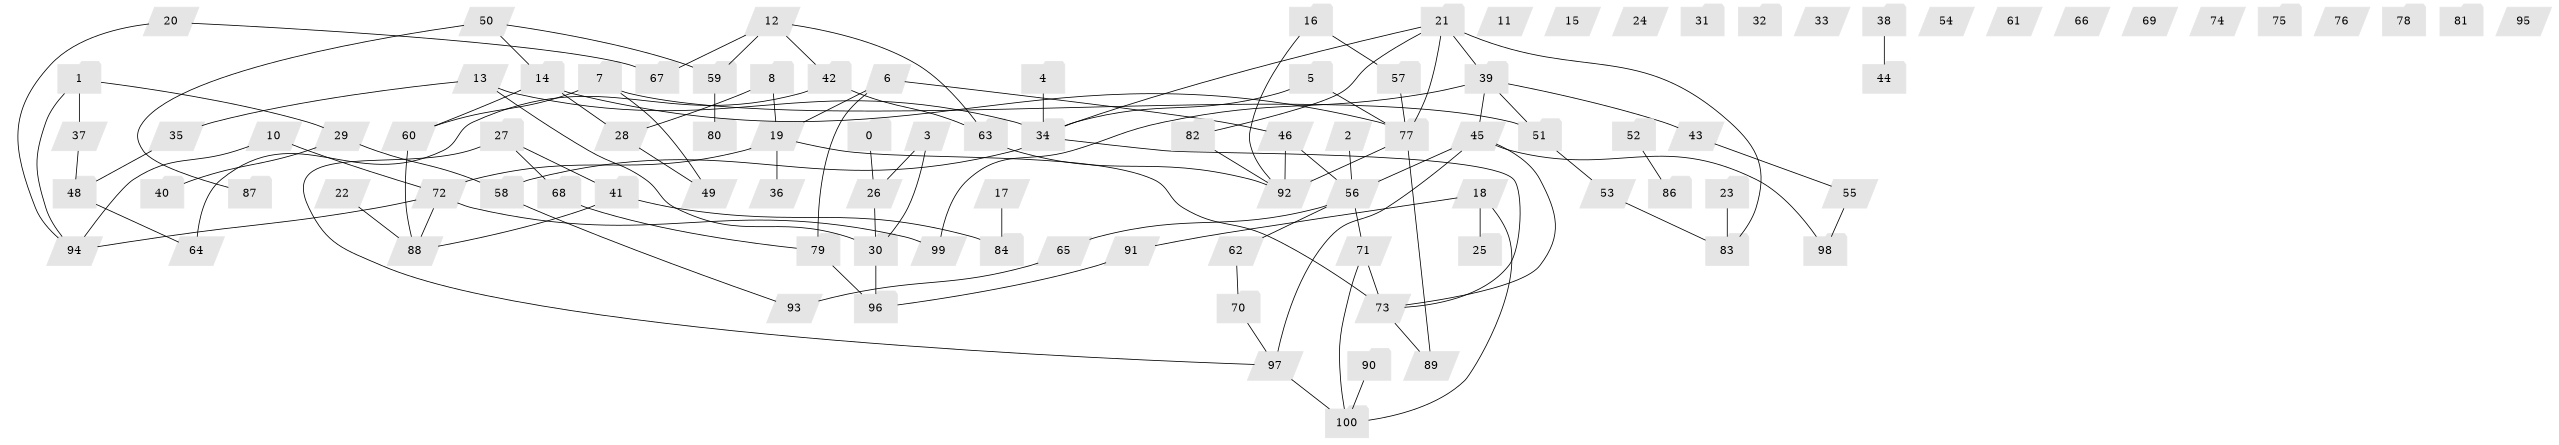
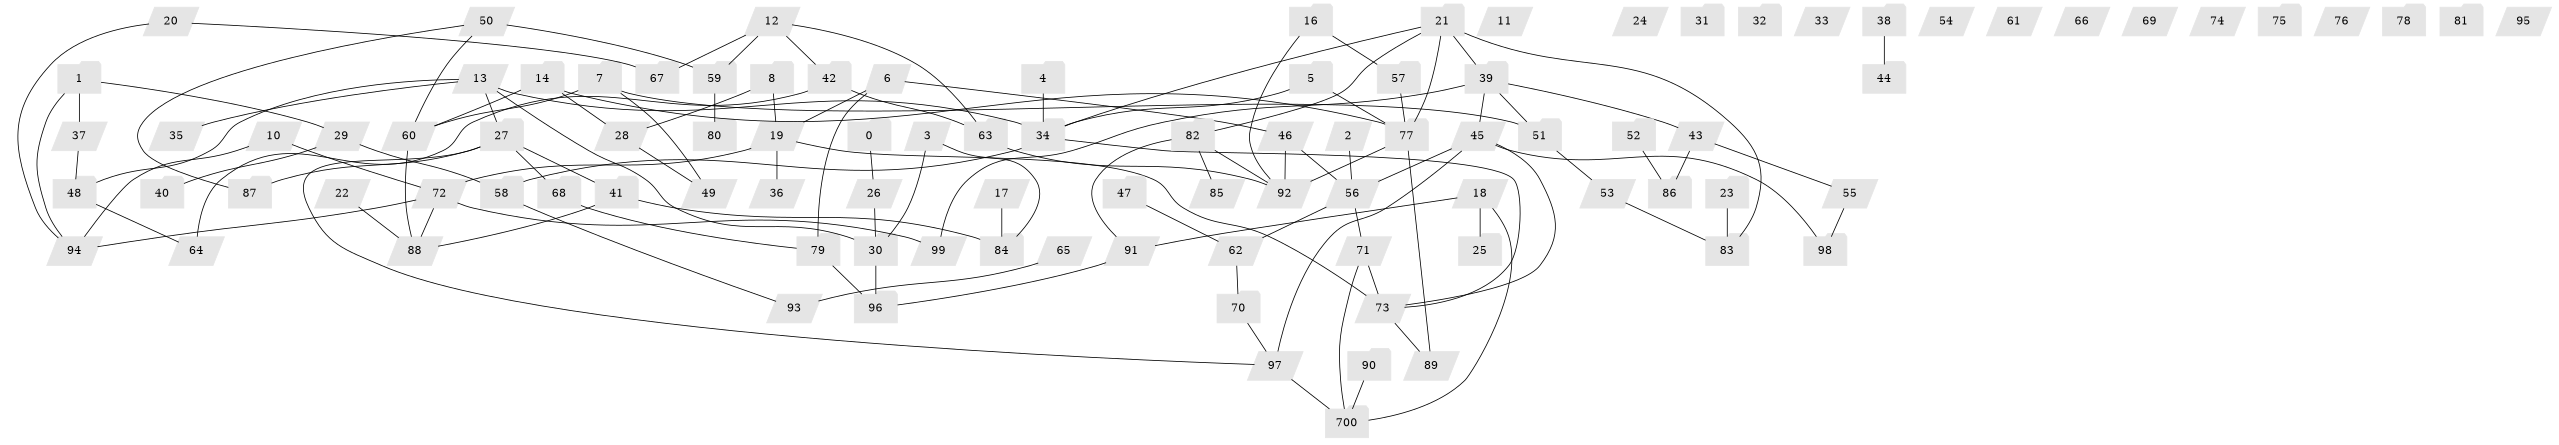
(1573, 22) -> none
(516, 52) -> (441, 74)
none -> (491, 108)
(903, 163) -> (1022, 166)
none -> (376, 165)
none -> (1683, 165)
(124, 166) -> (243, 121)
none -> (1100, 174)
none -> (1125, 194)
none -> (1217, 194)
(1202, 223) -> none
(1347, 423) -> (1347, 423)
